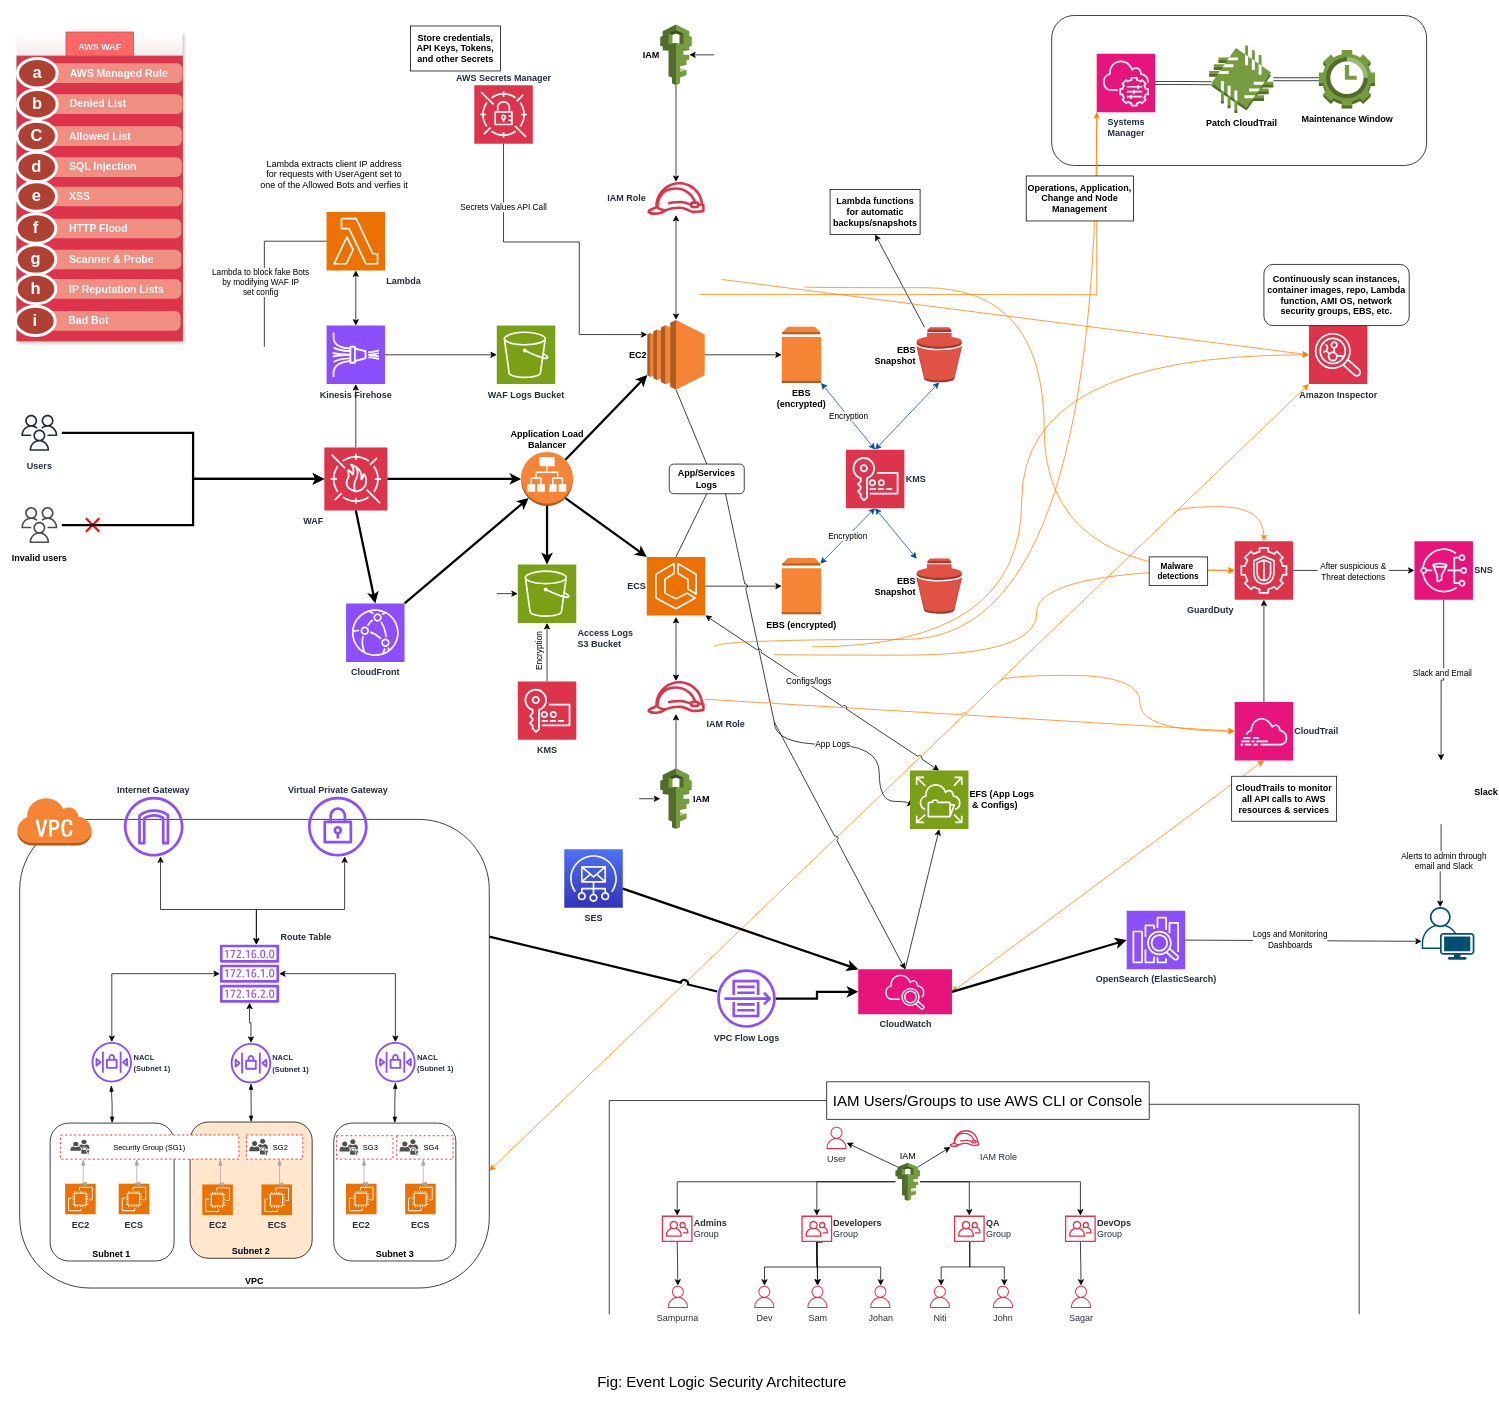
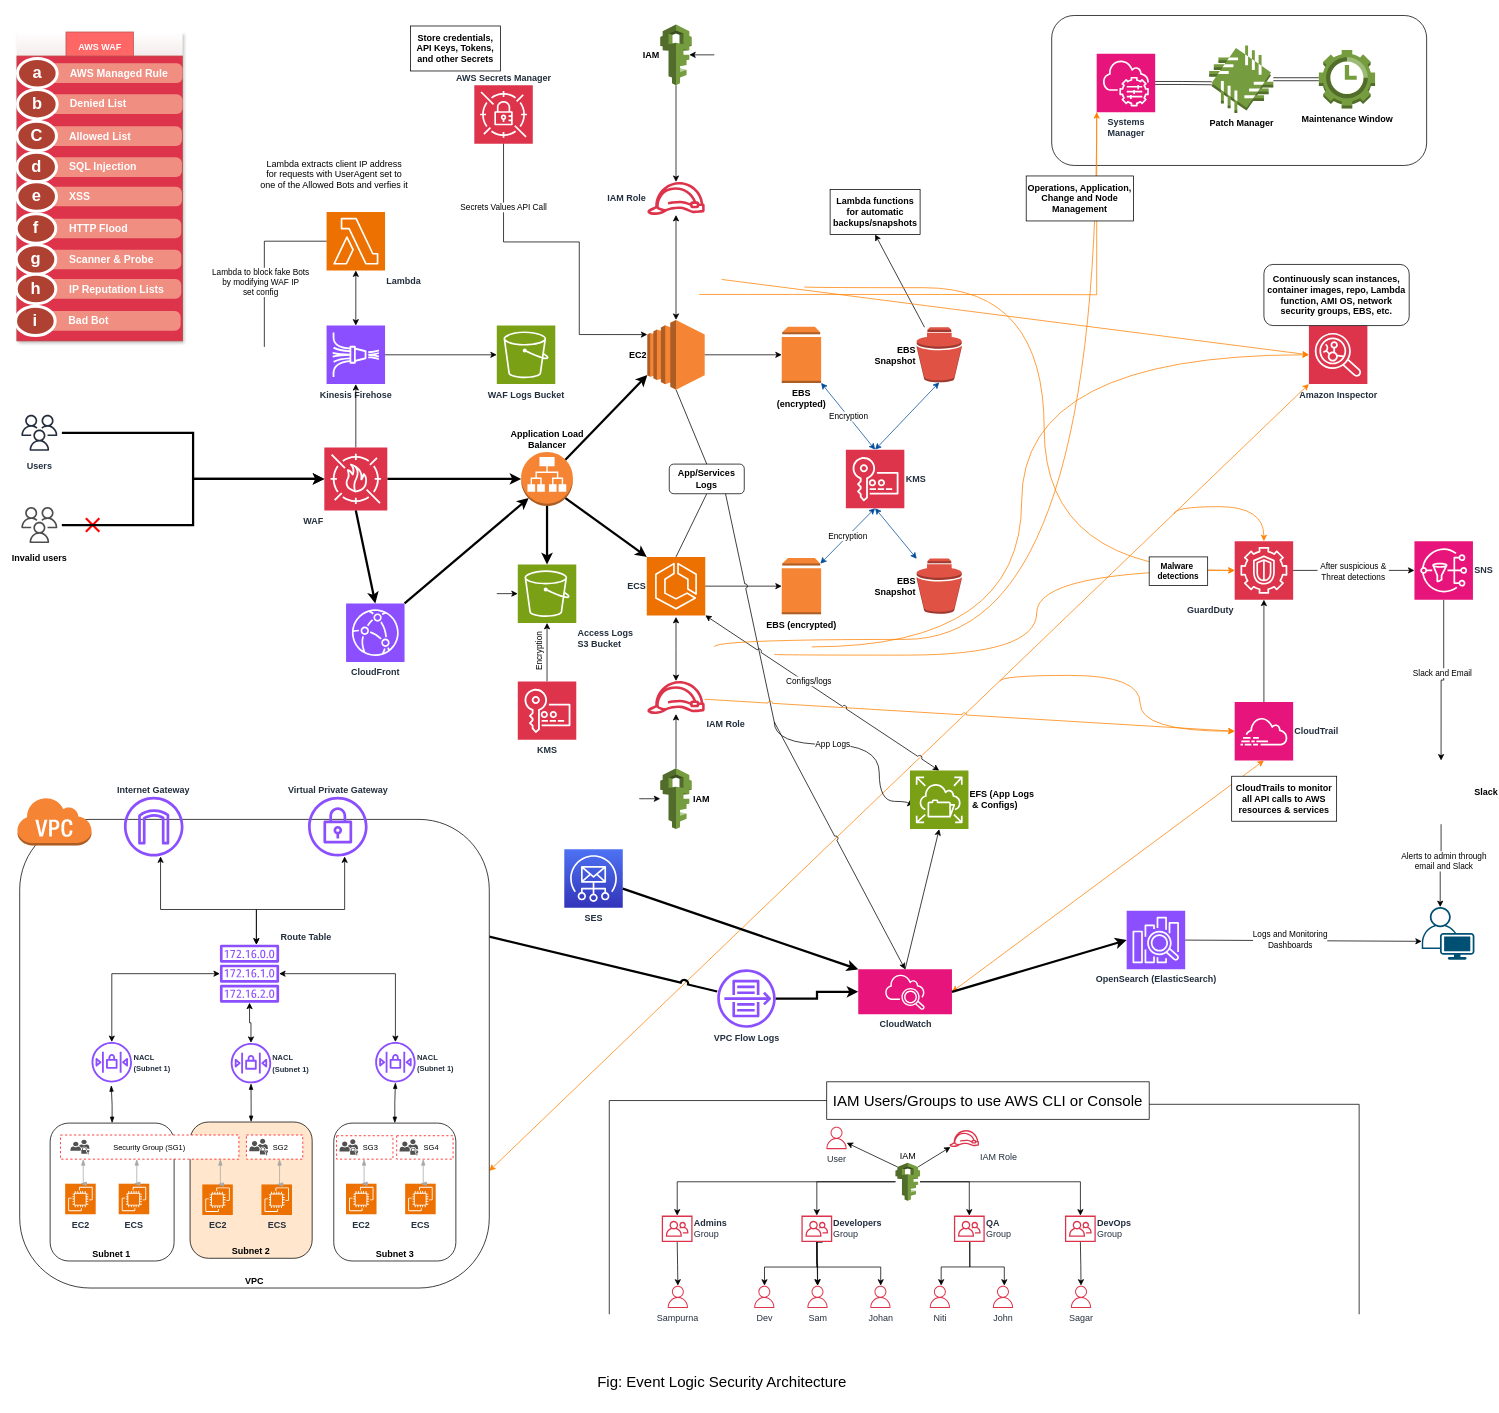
(1242, 124) -> (1242, 124)
